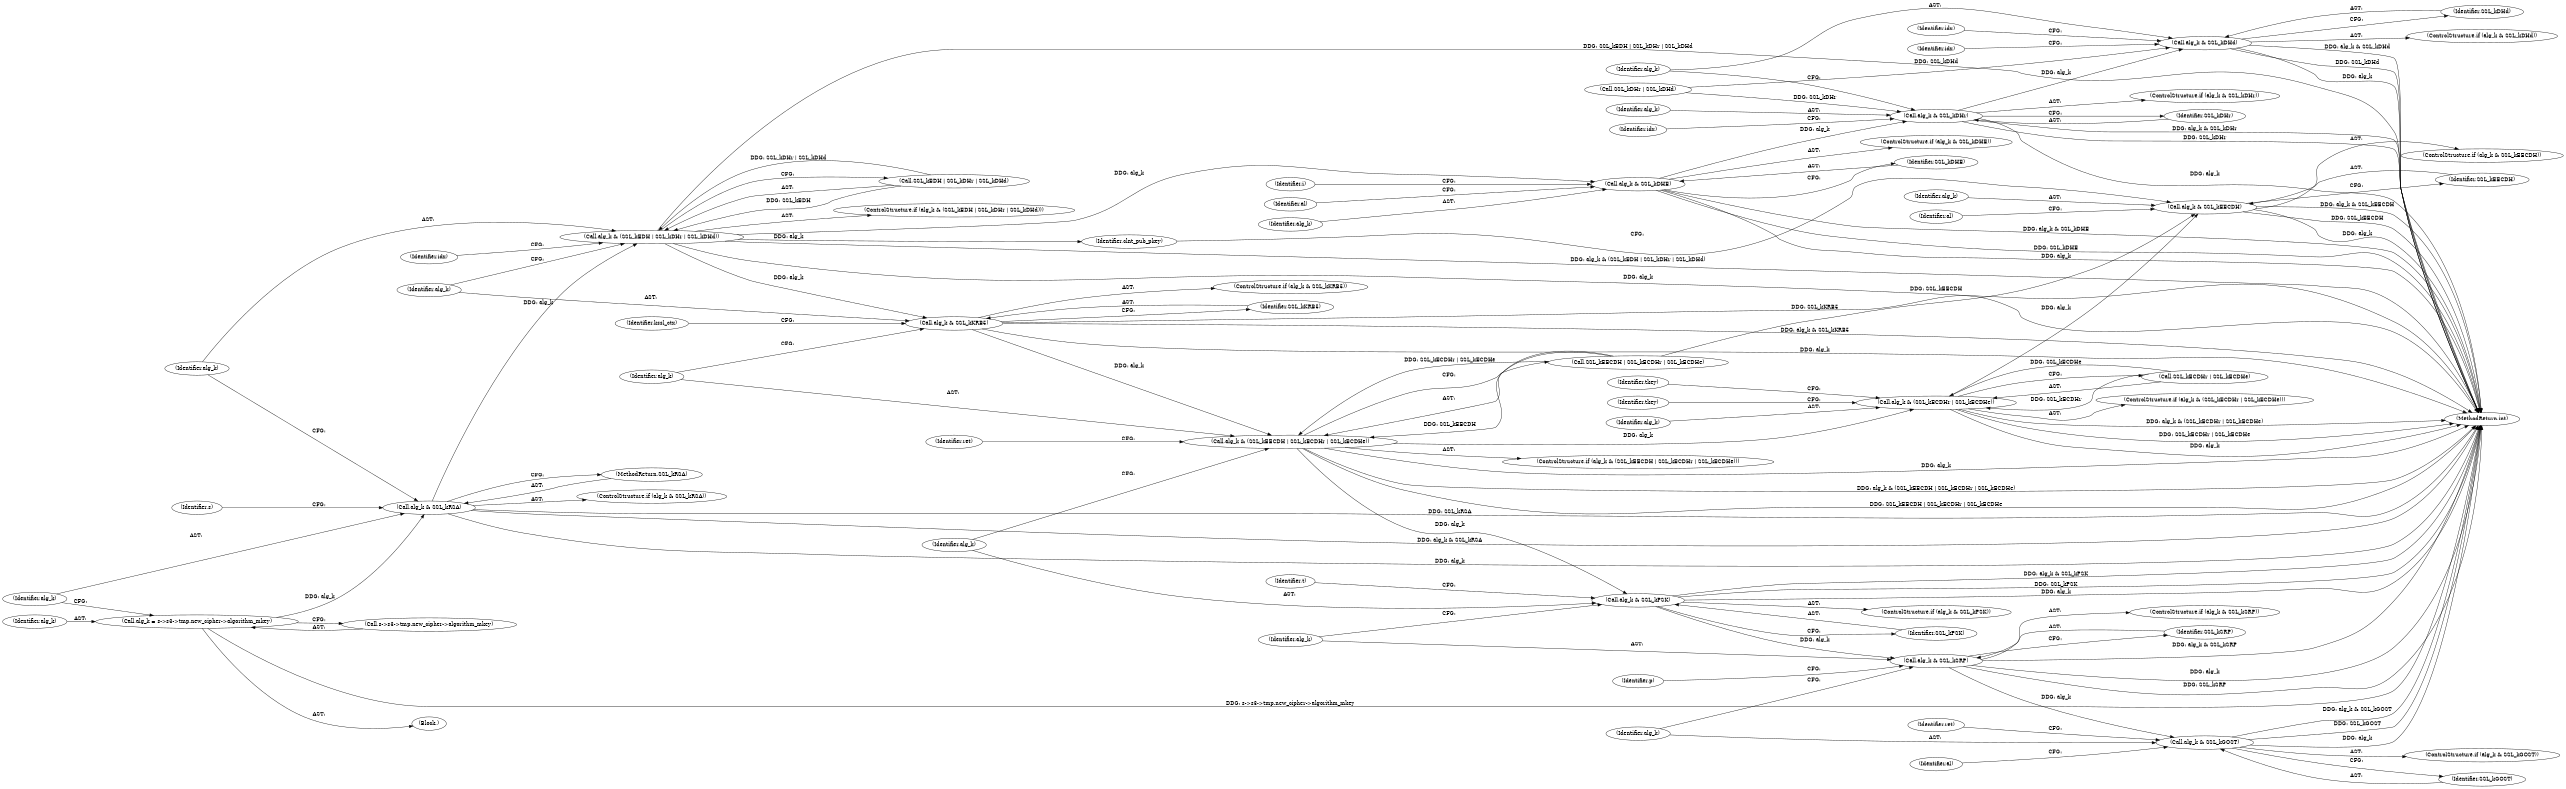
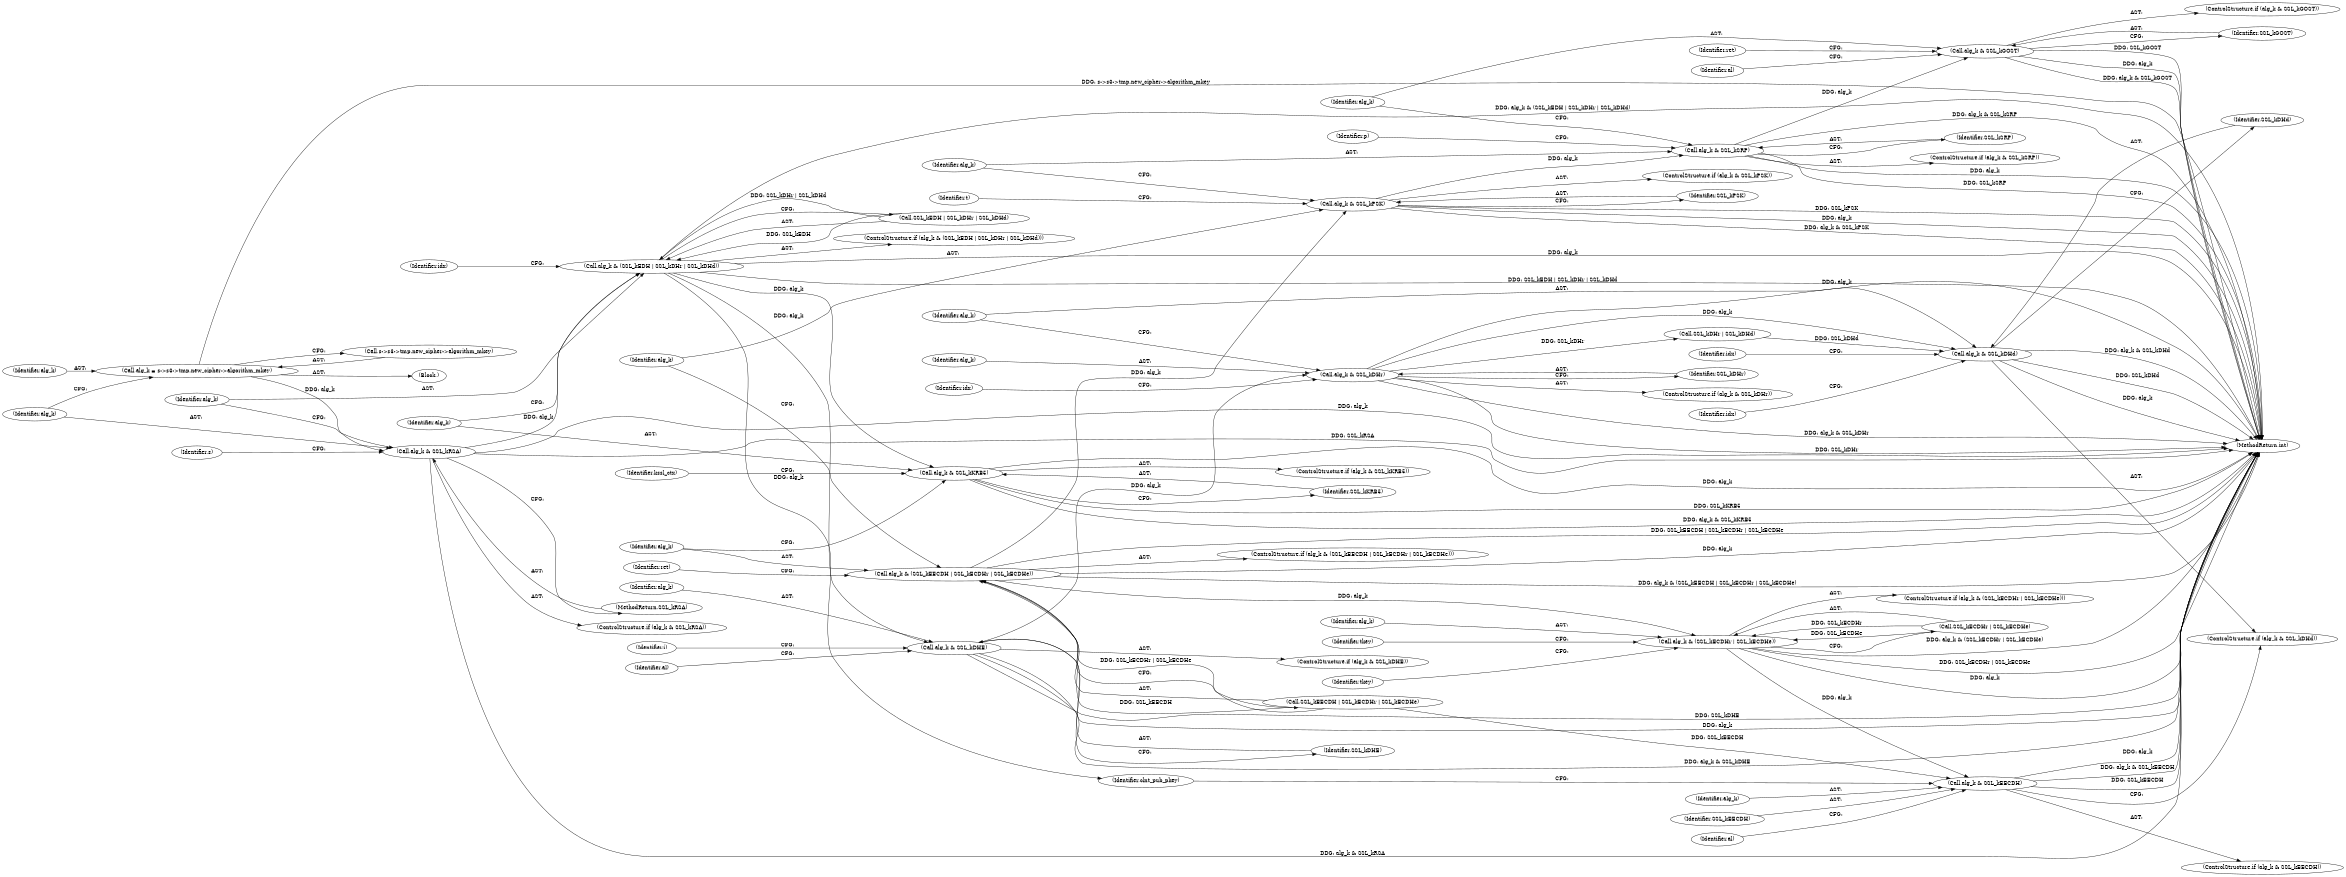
(1792, 101) -> (1532, 355)
(2333, 195) -> (2172, 798)
(1120, 382) -> none
